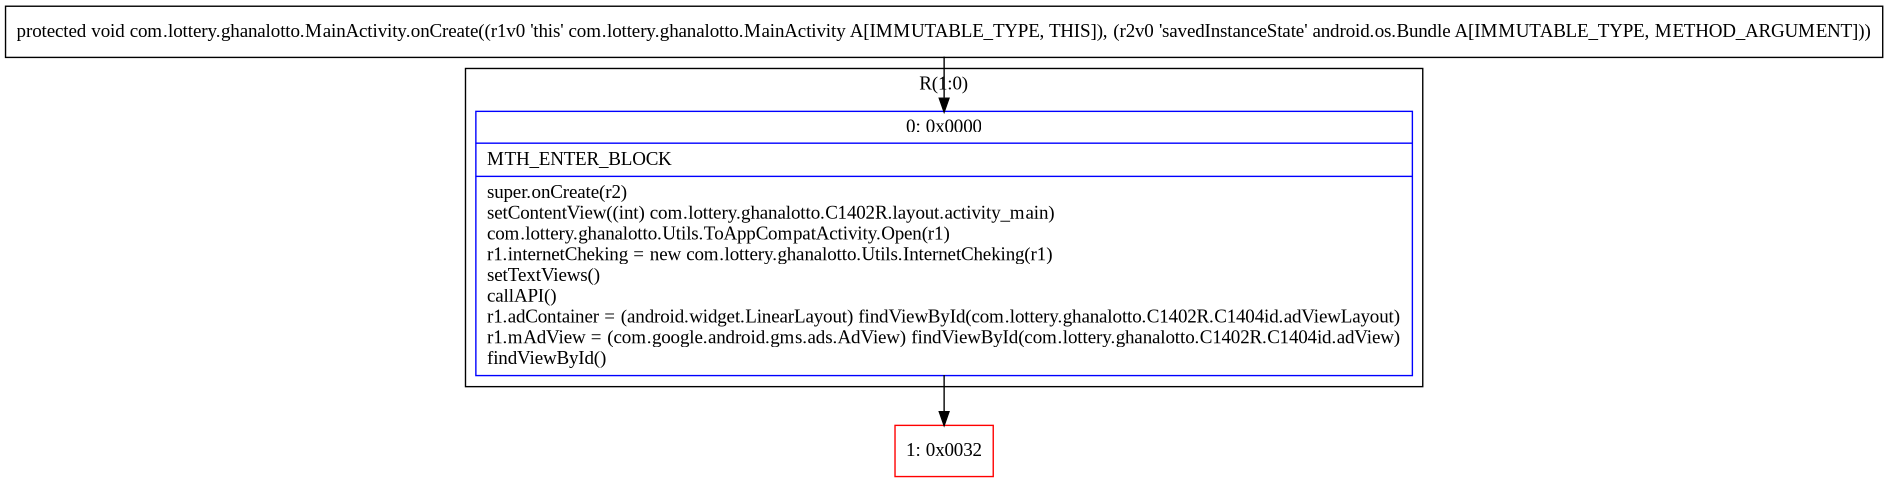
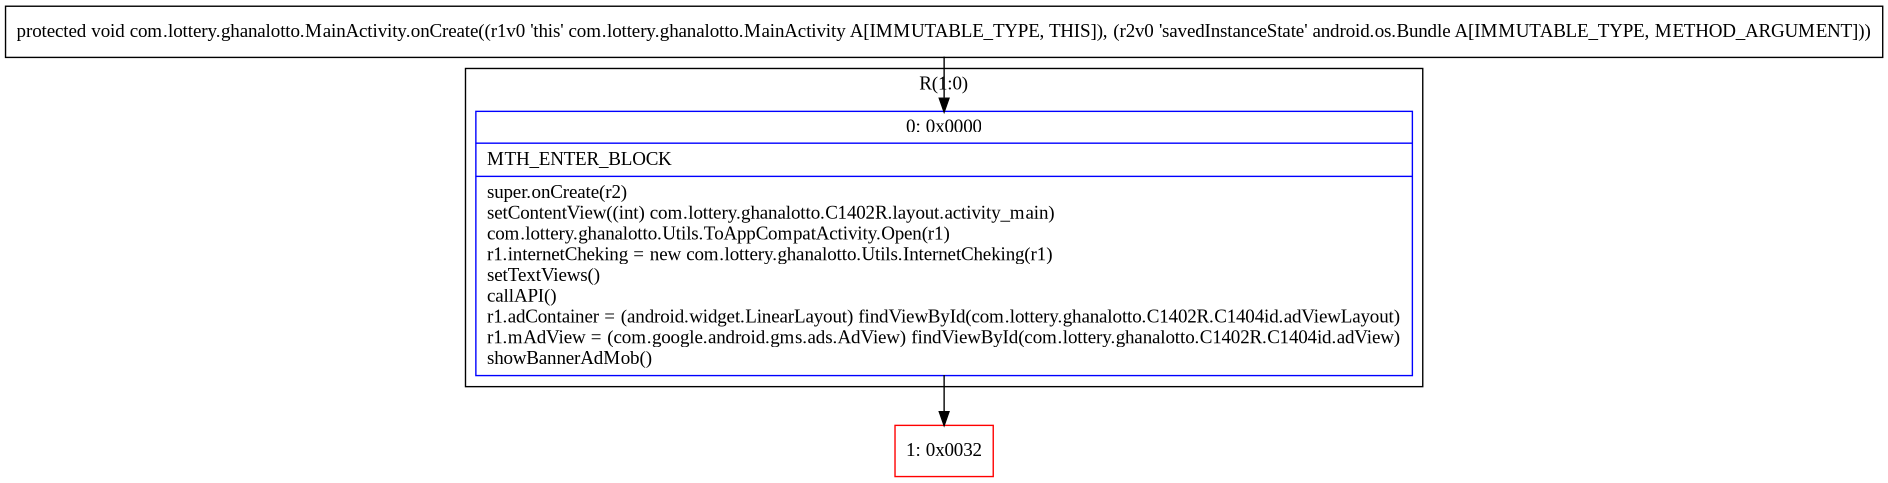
(547, 358) -> (570, 358)
